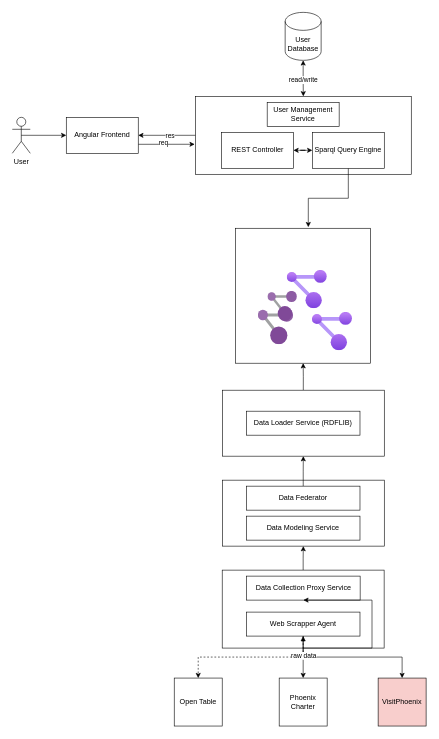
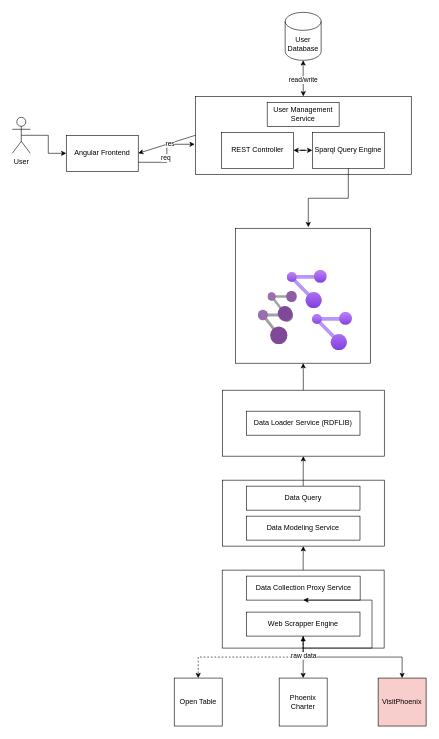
(102, 135) -> (102, 153)
(303, 498) -> (303, 498)
(303, 624) -> (303, 624)
